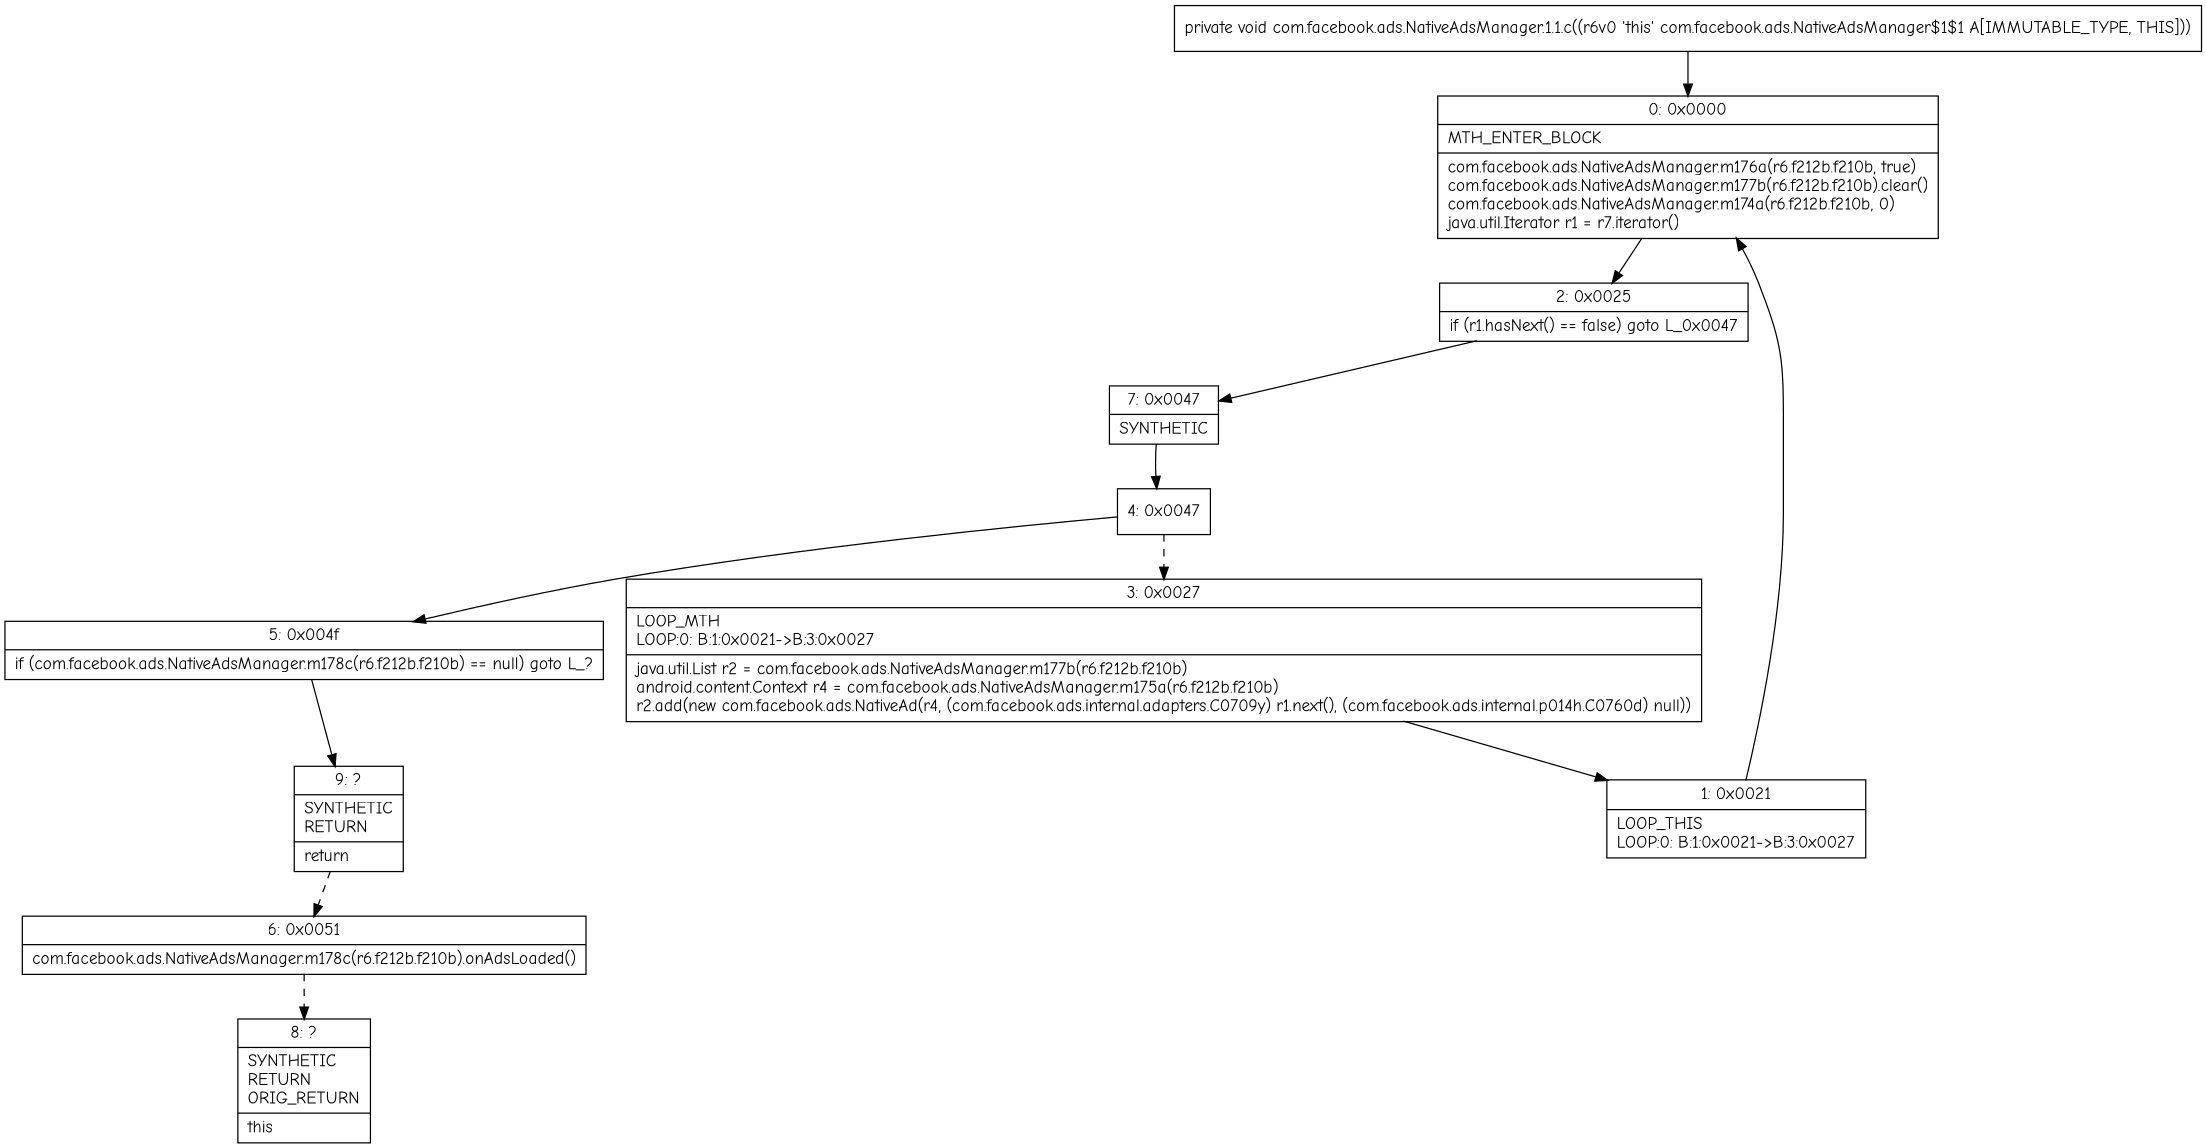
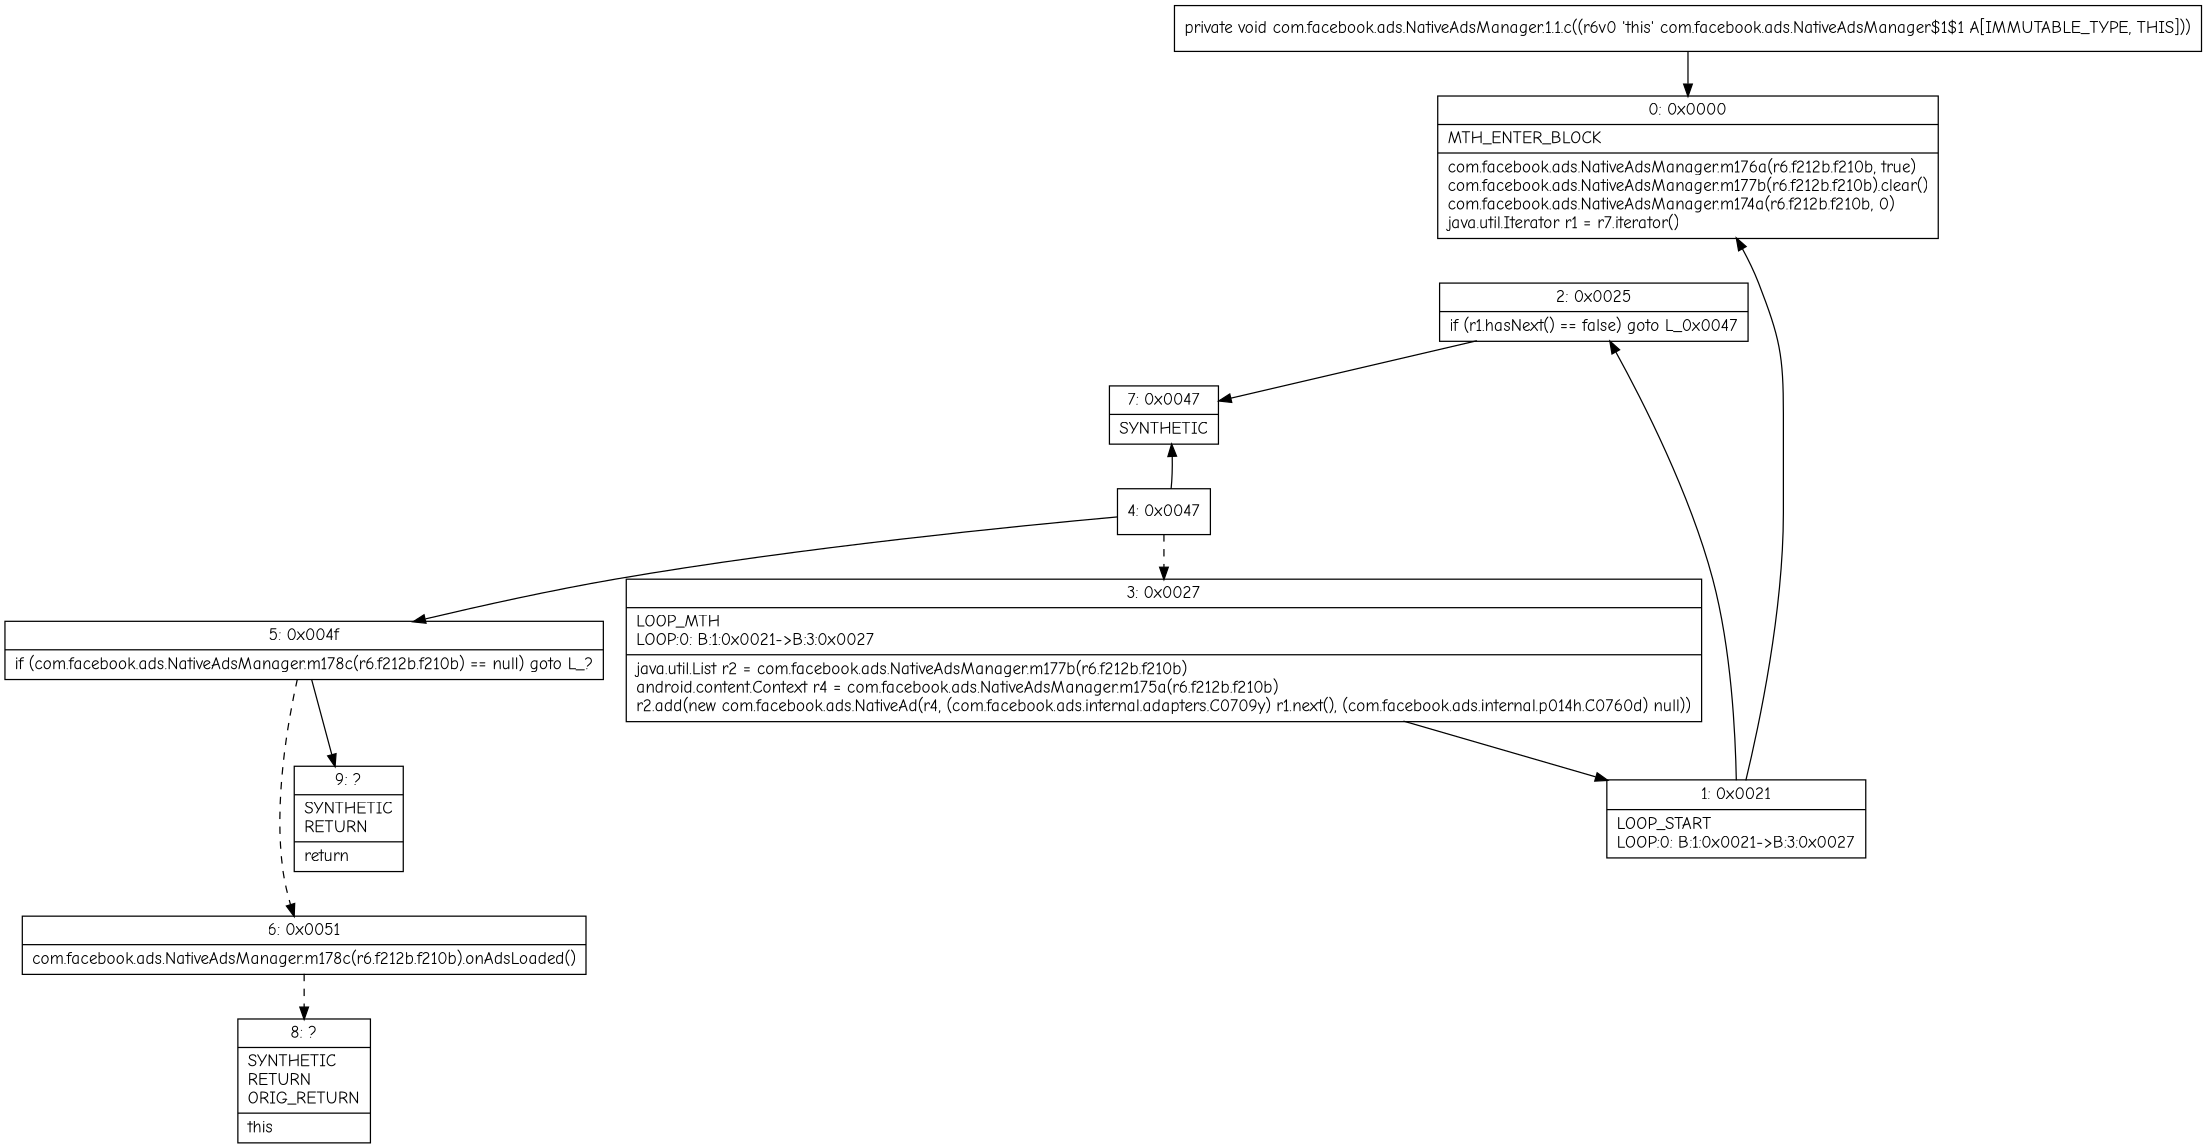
(1631, 255) -> (1706, 558)
(1156, 460) -> (1172, 473)
(1660, 824) -> (1664, 824)
(324, 888) -> (281, 792)
